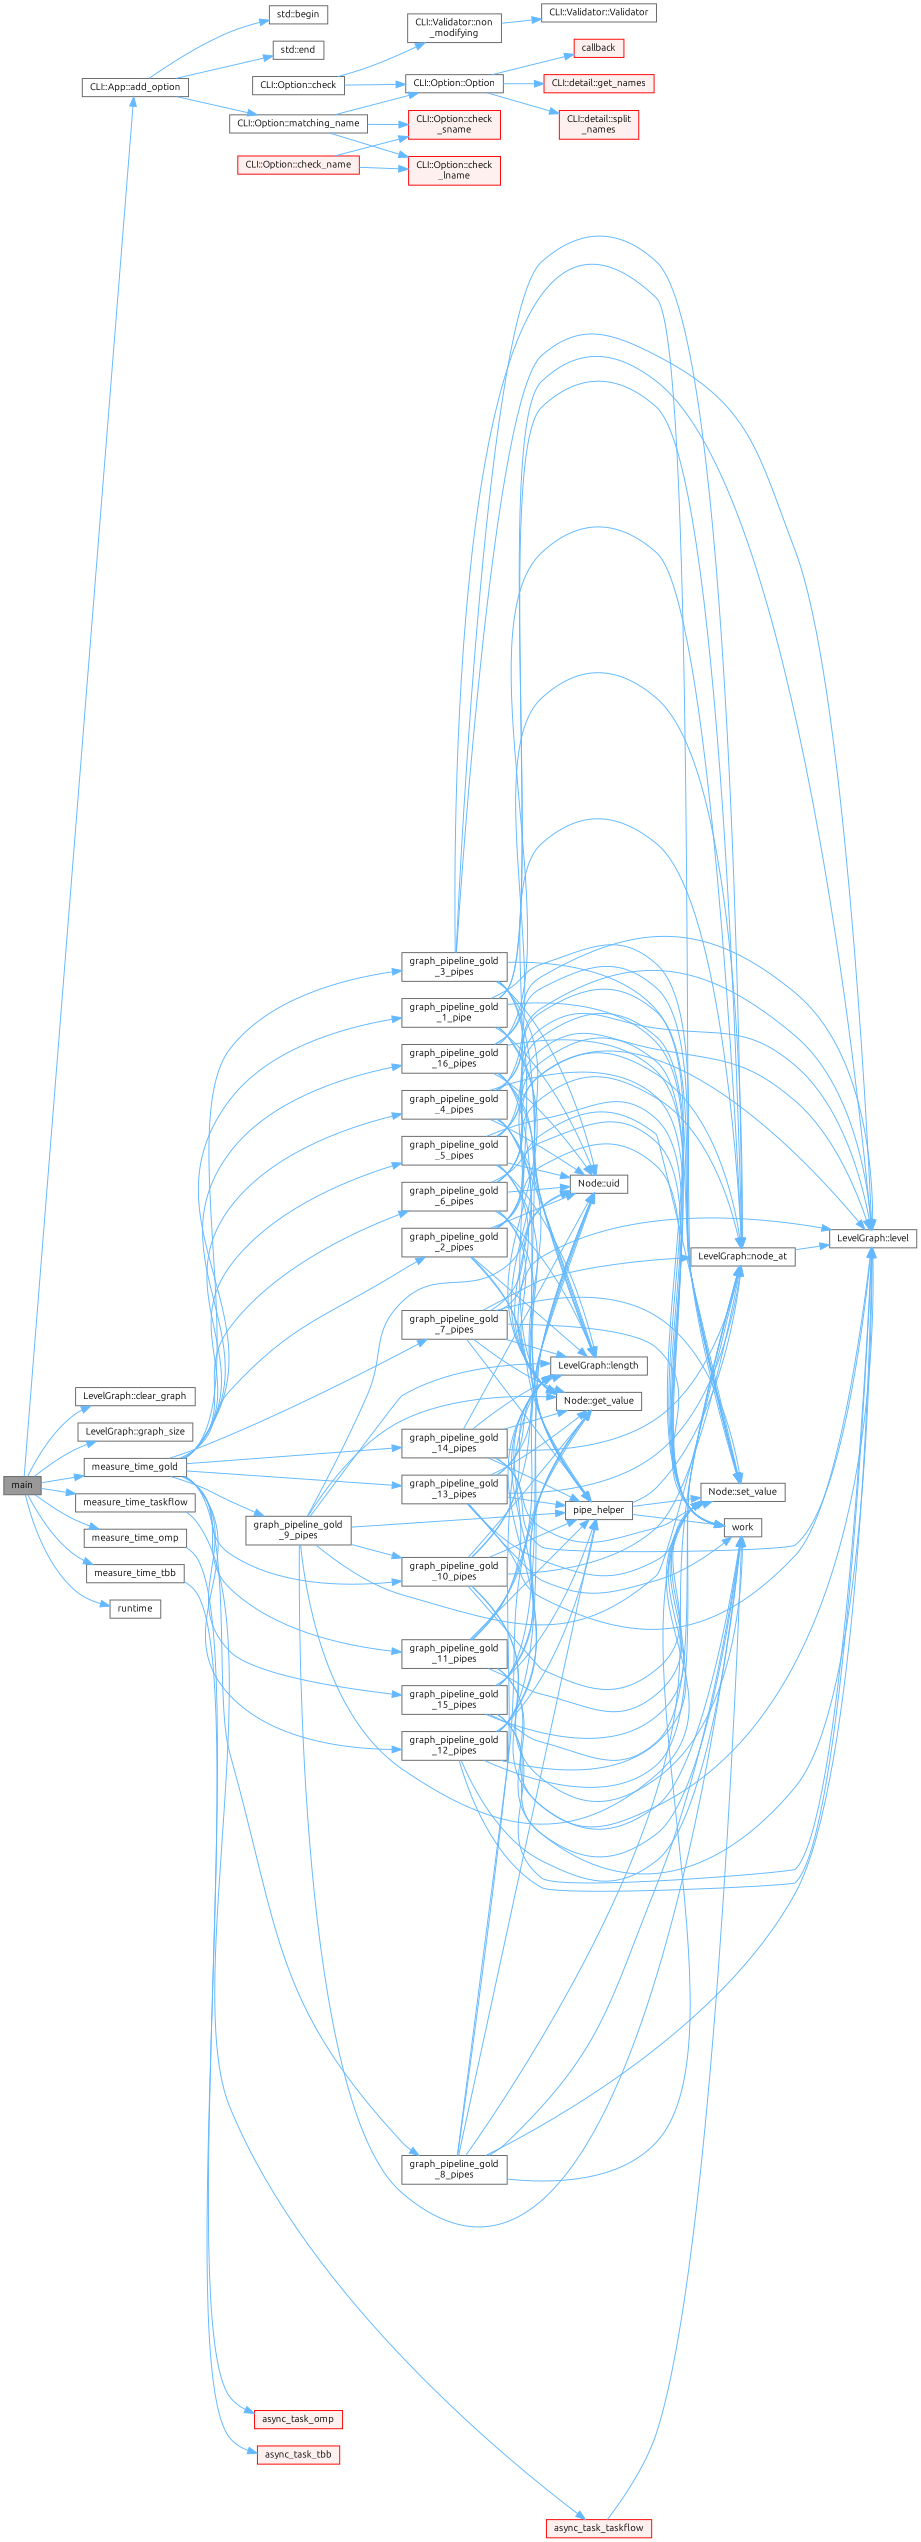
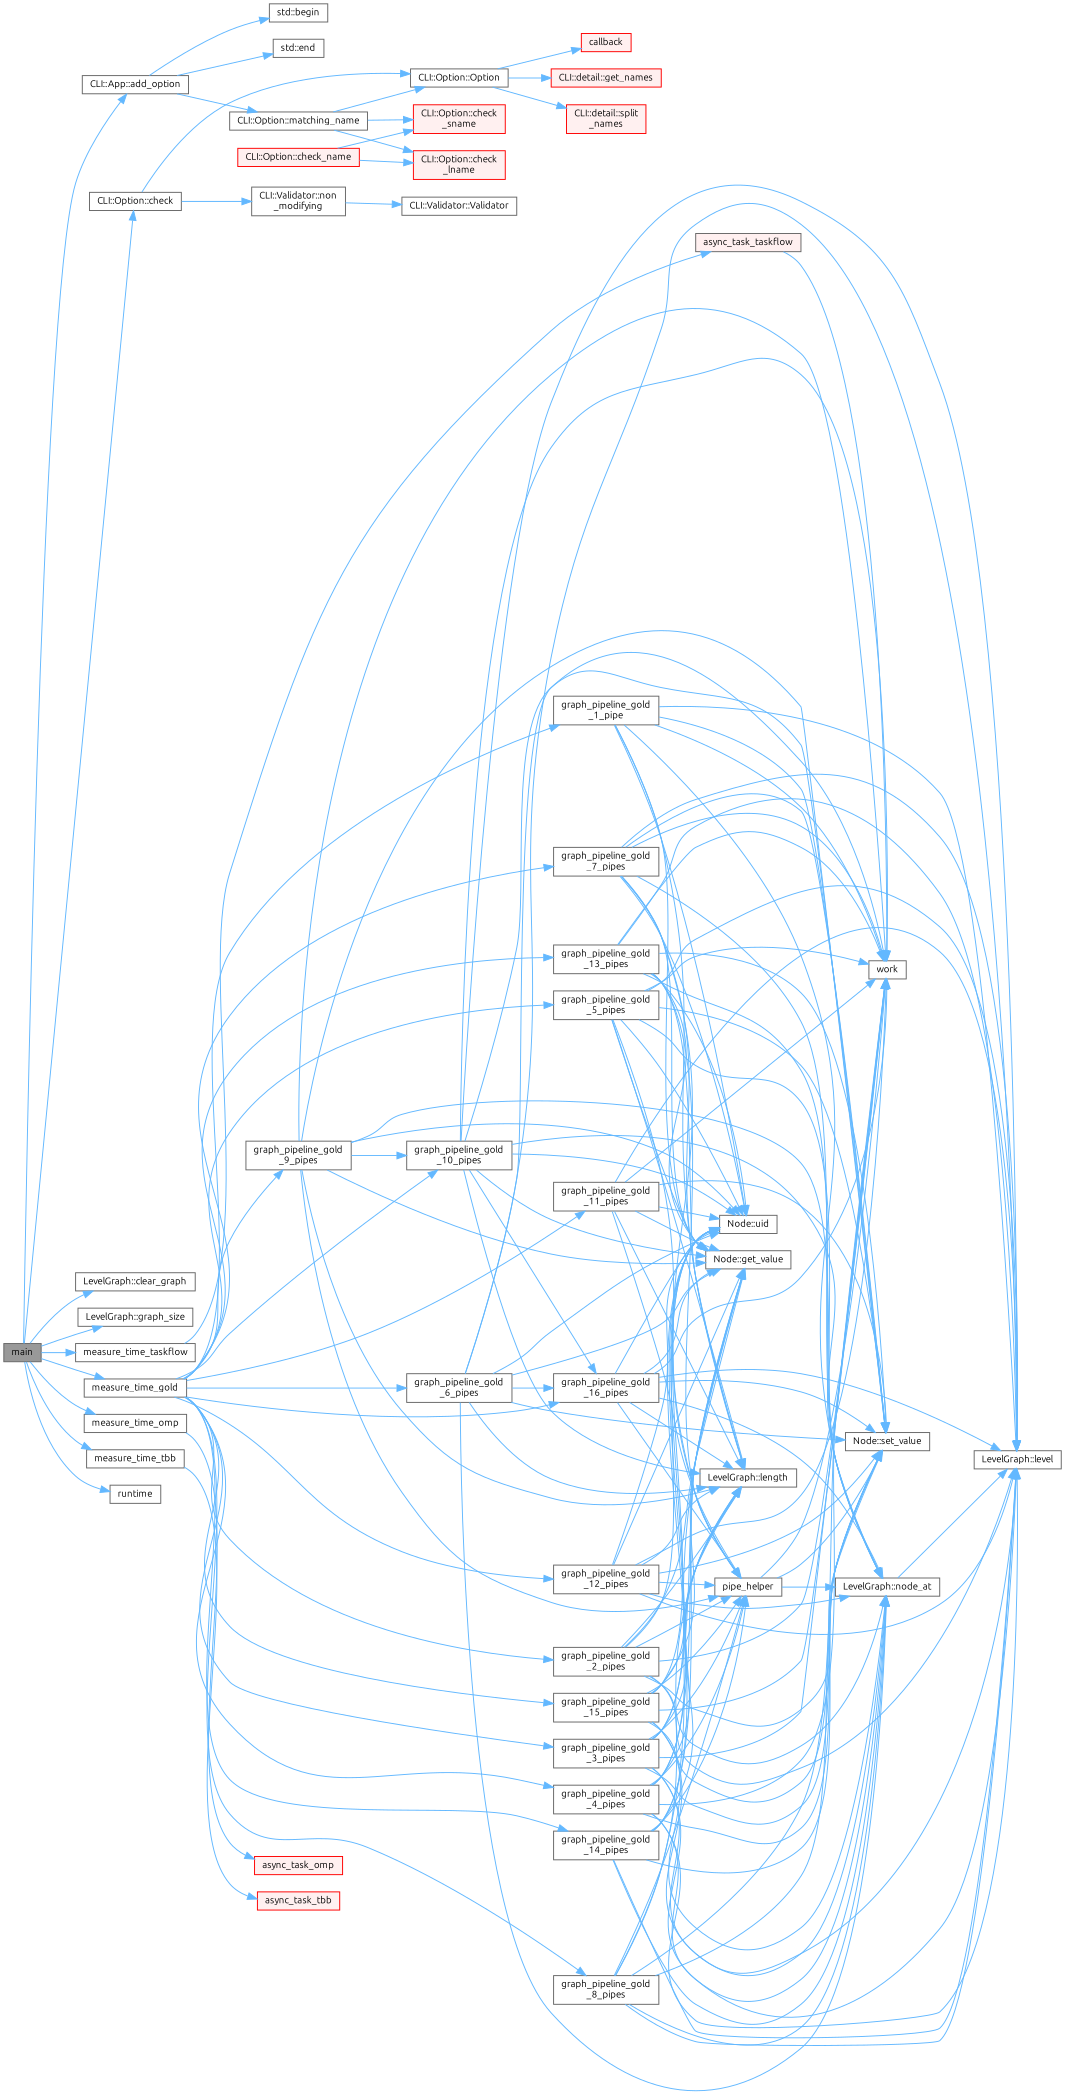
none -> (78, 782)
(531, 1354) -> (528, 1388)
(542, 1535) -> (530, 1268)
(599, 2529) -> (748, 243)
